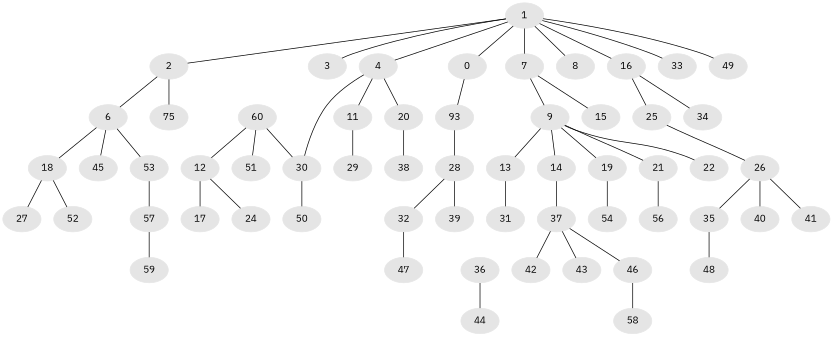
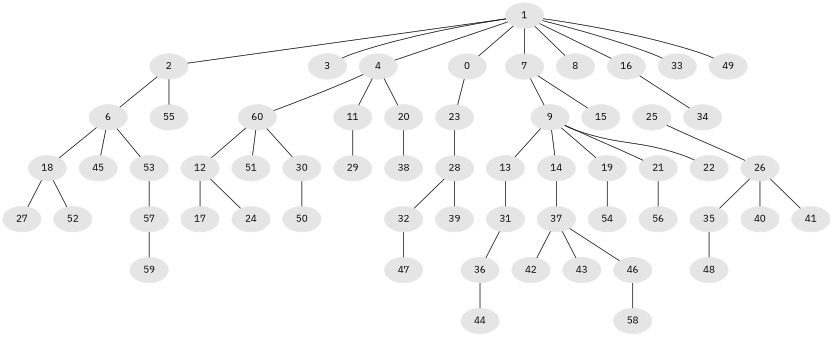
(639, 92) -> none
(325, 108) -> (319, 93)
(169, 117) -> (169, 117)
(455, 117) -> (455, 117)
none -> (493, 245)
